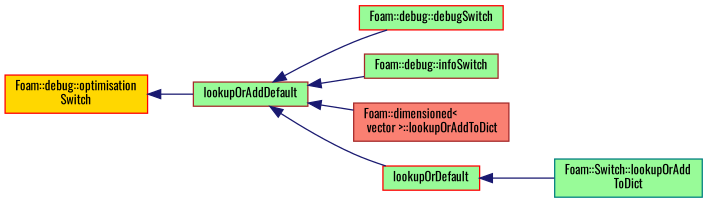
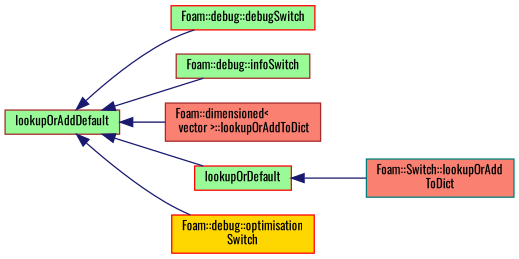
(177, 94) -> (136, 183)
(628, 178) -> (440, 178)
